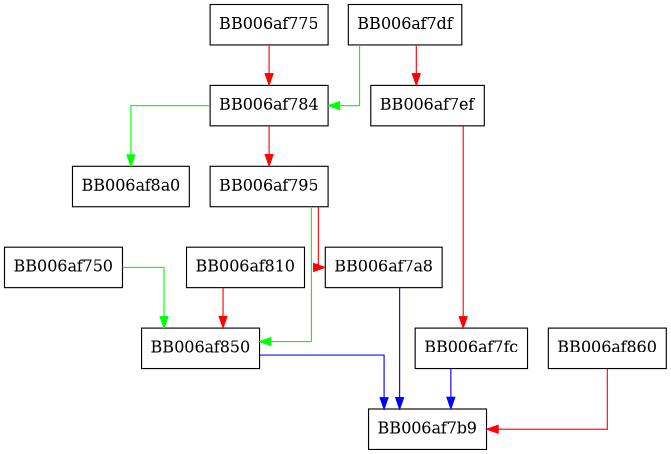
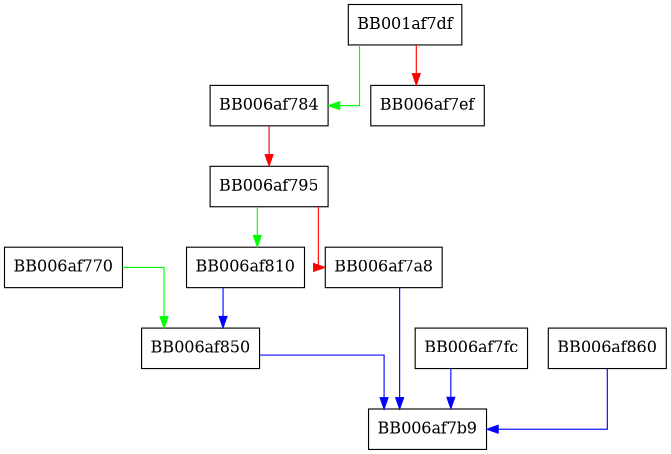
(269, 25) -> none
(405, 25) -> (405, 25)
(131, 187) -> none
(463, 221) -> none
(63, 267) -> (63, 267)
(311, 294) -> (257, 221)
(223, 302) -> (223, 302)
(583, 429) -> (583, 429)
